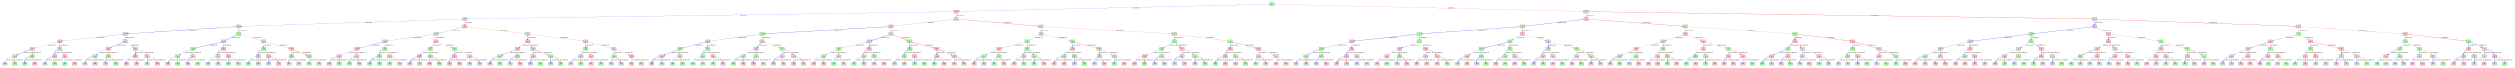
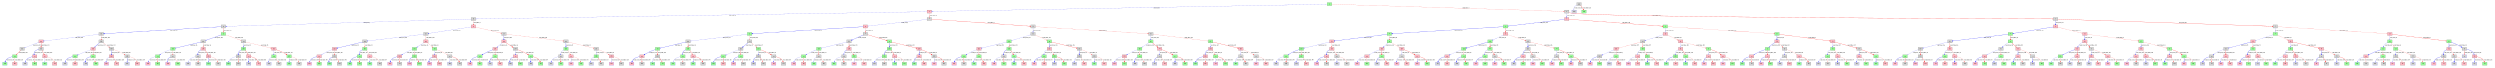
(24, 52) -> none
